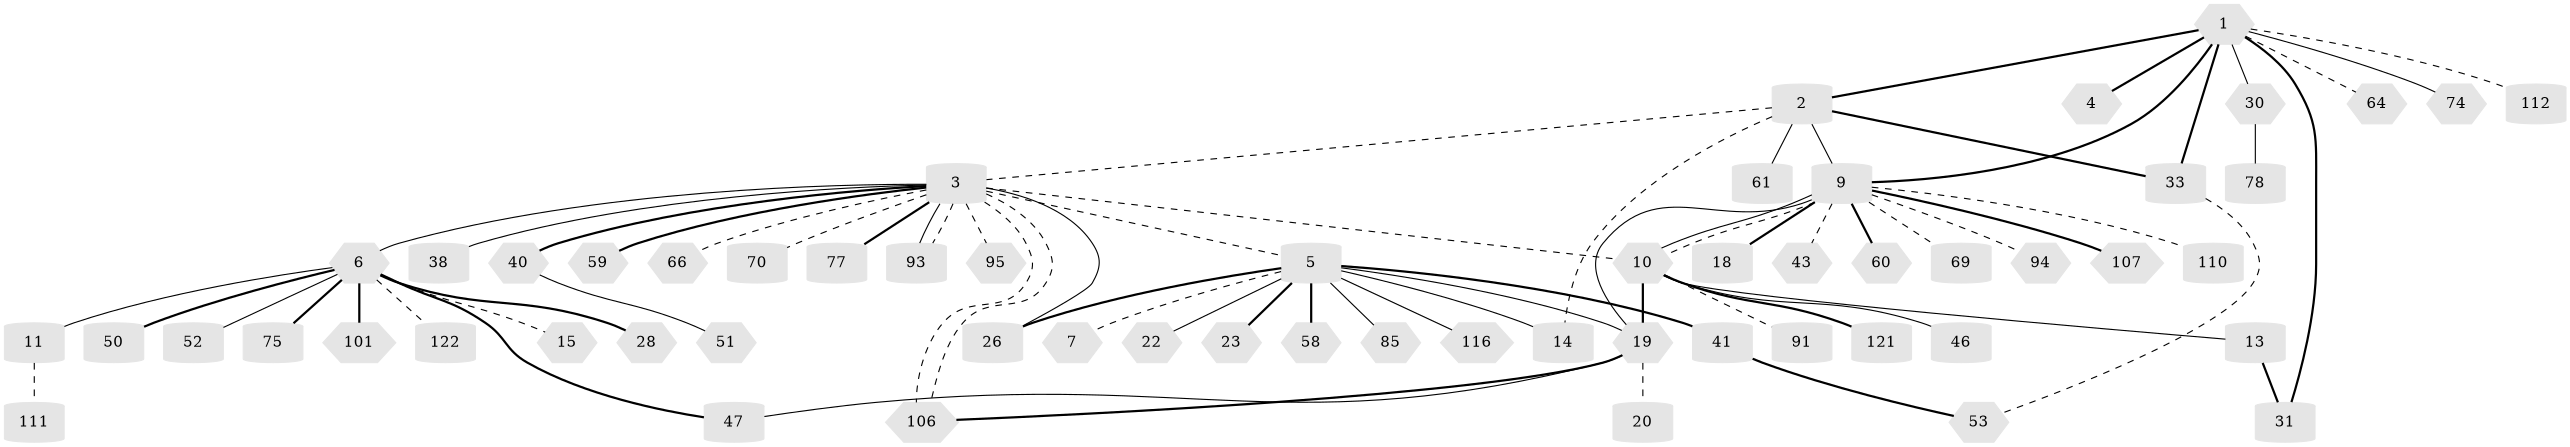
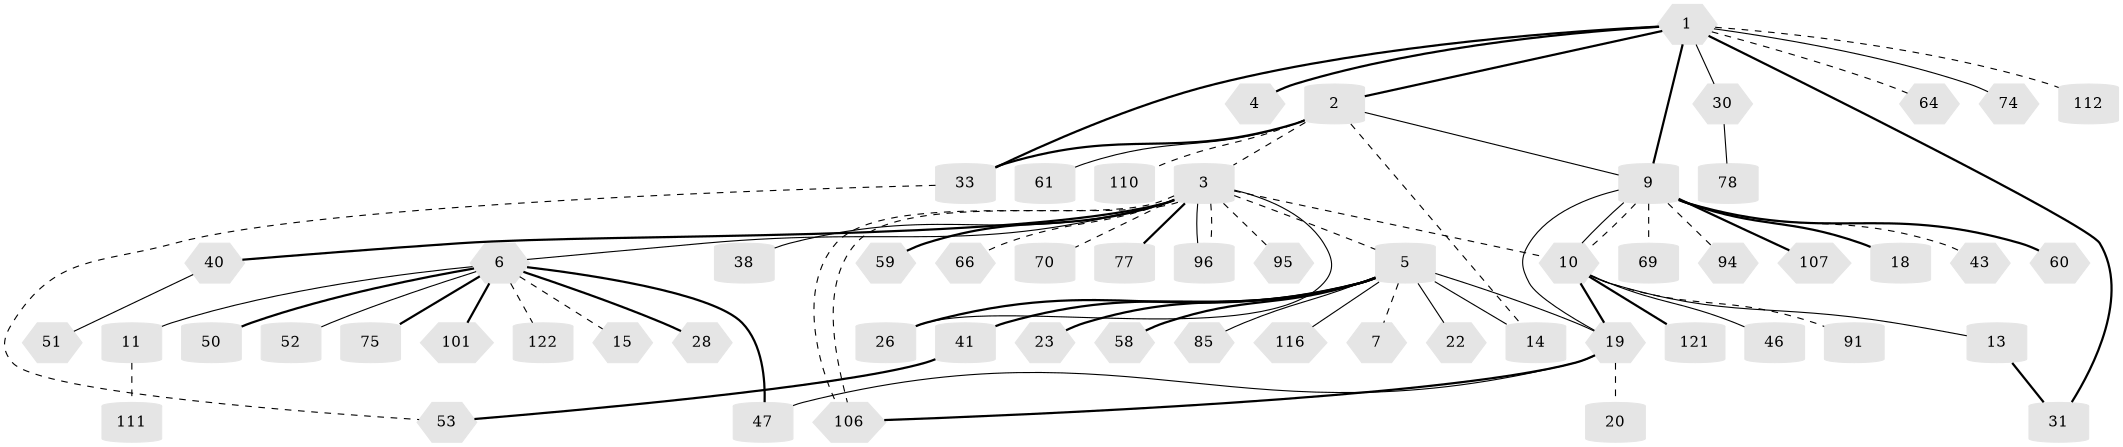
(2029, 209) -> (1211, 149)
(917, 263) -> (1204, 263)
